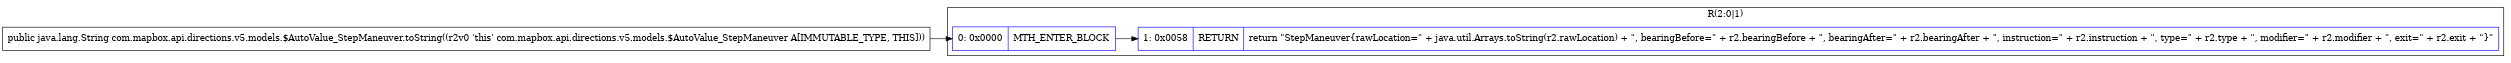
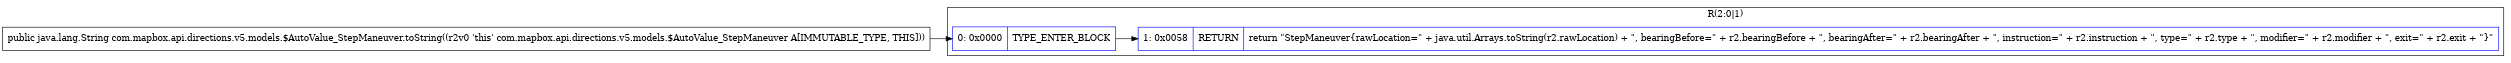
(1061, 38) -> (1062, 38)
